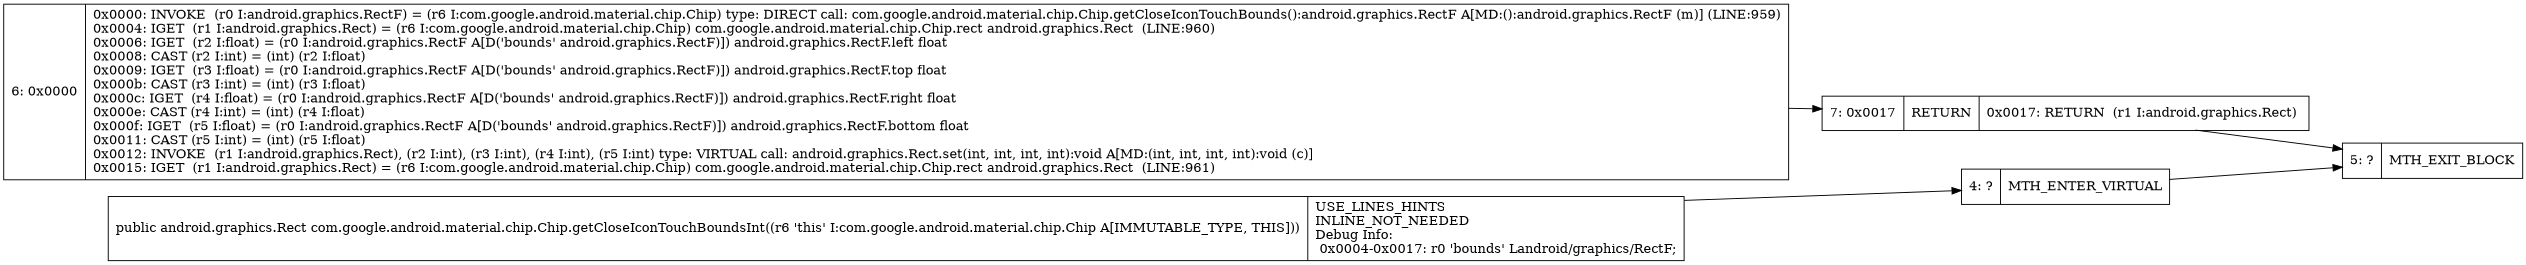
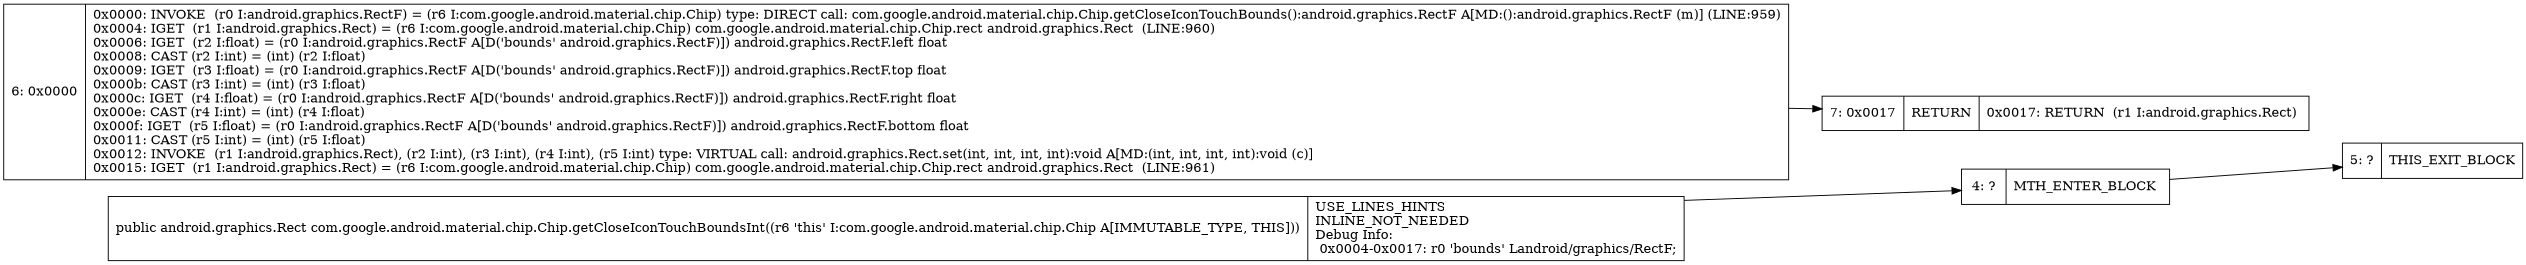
(2264, 139) -> none
(2452, 160) -> (2452, 160)
(2085, 186) -> (2085, 186)
